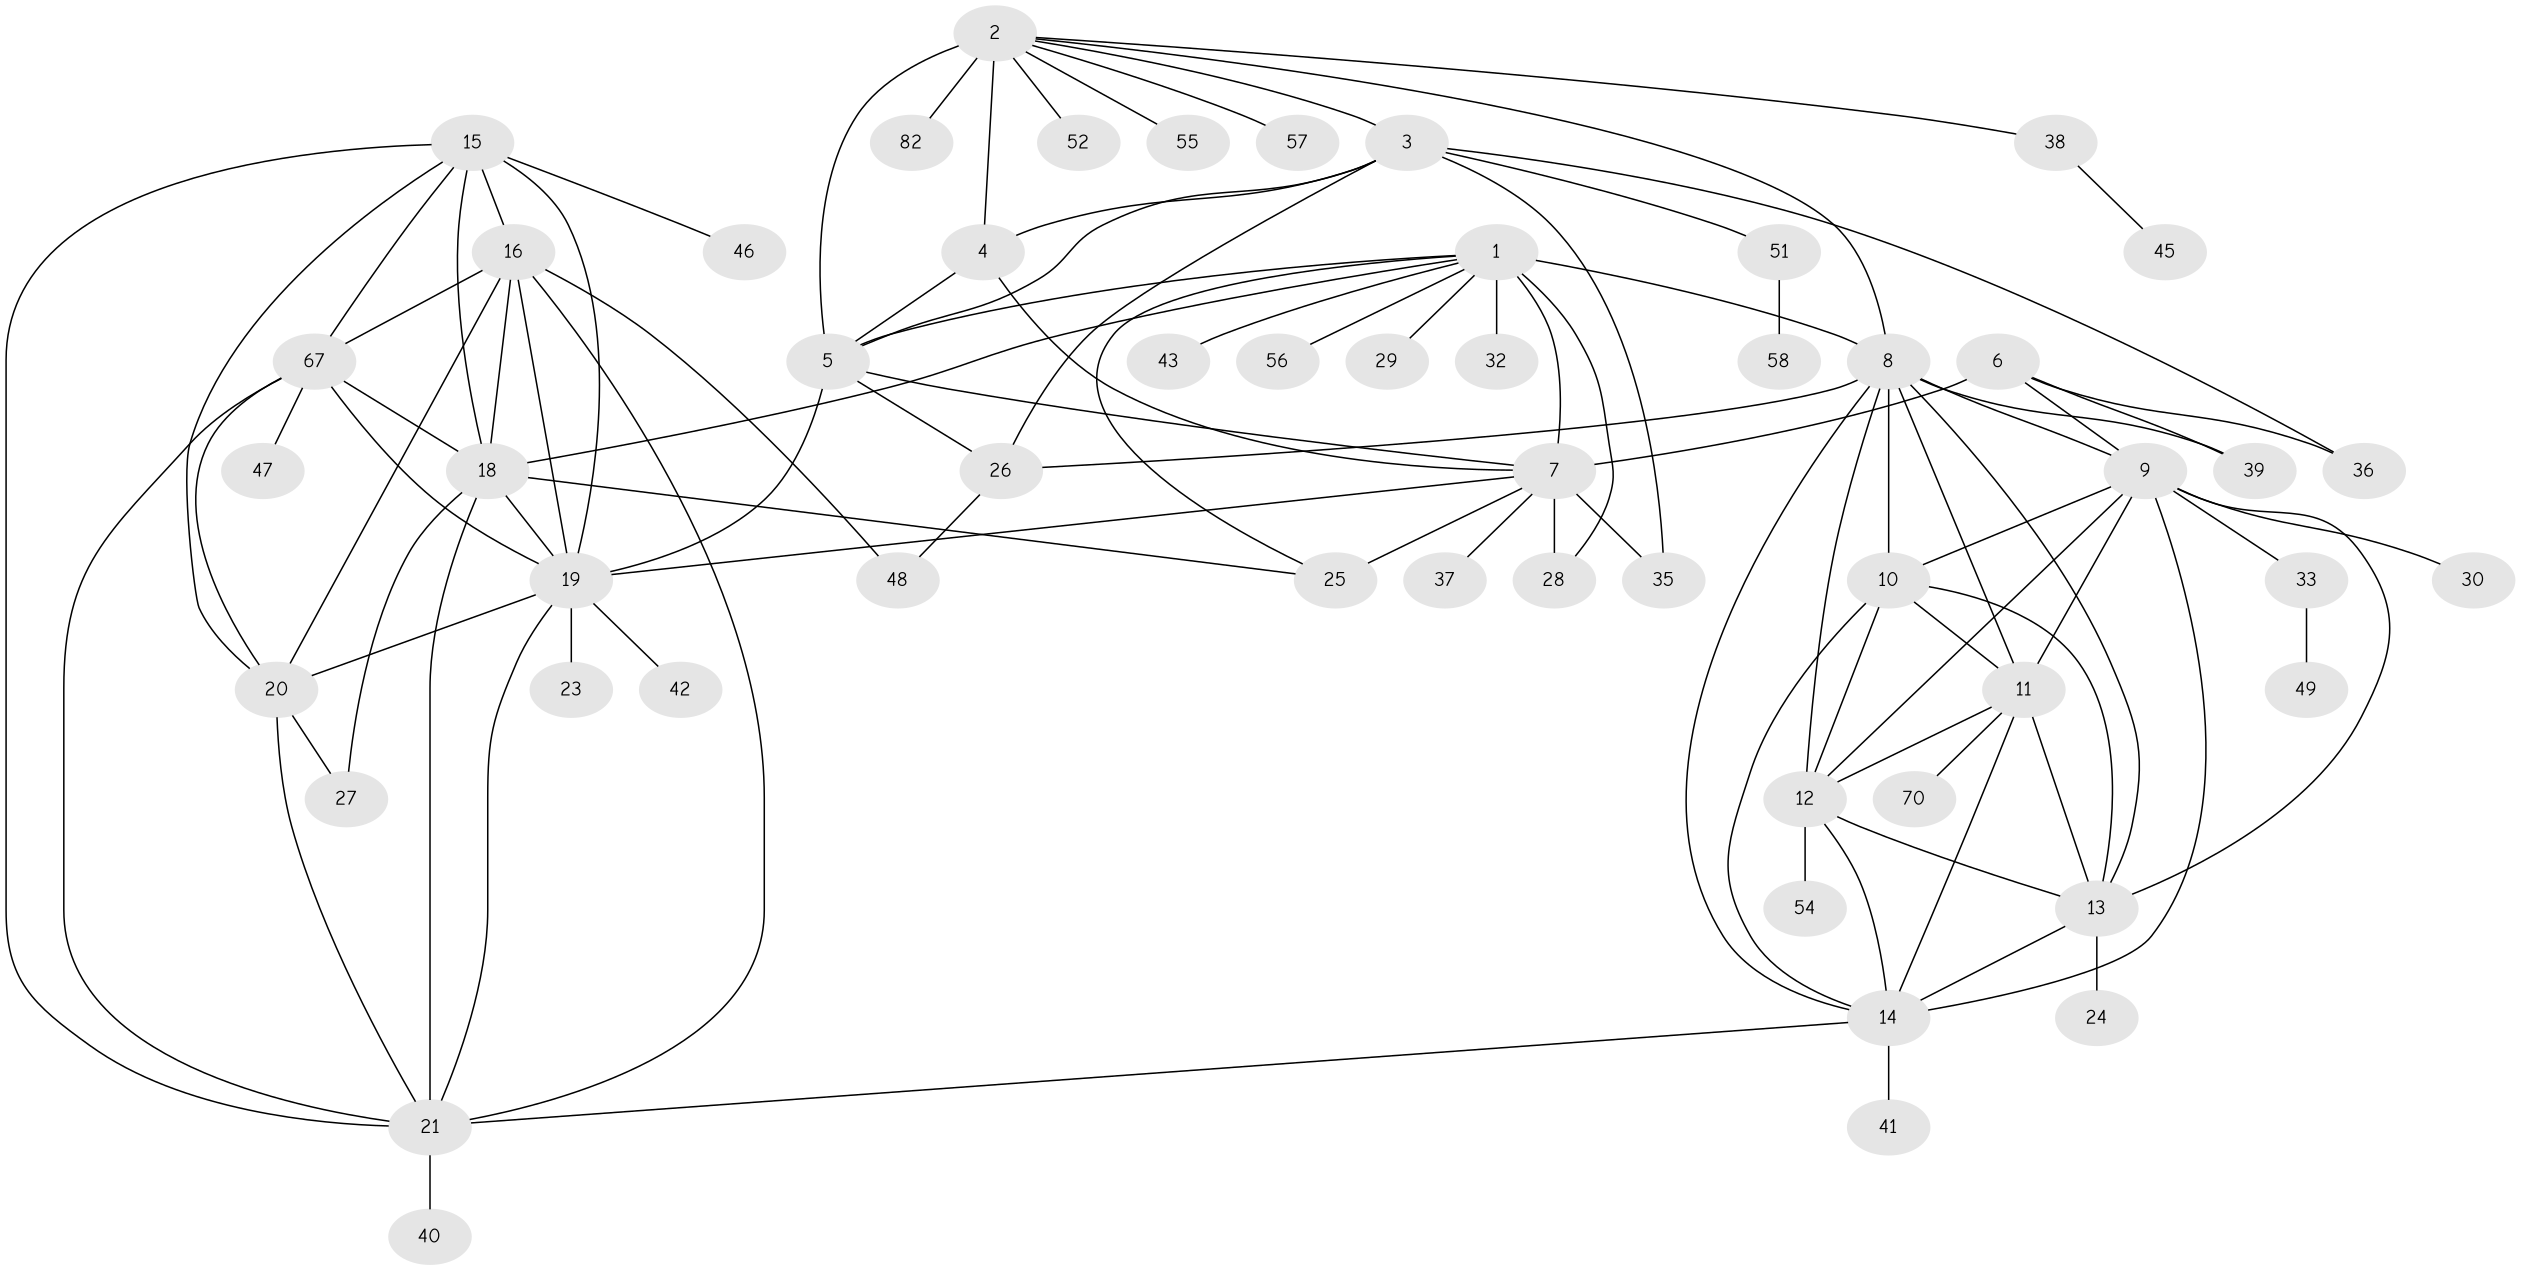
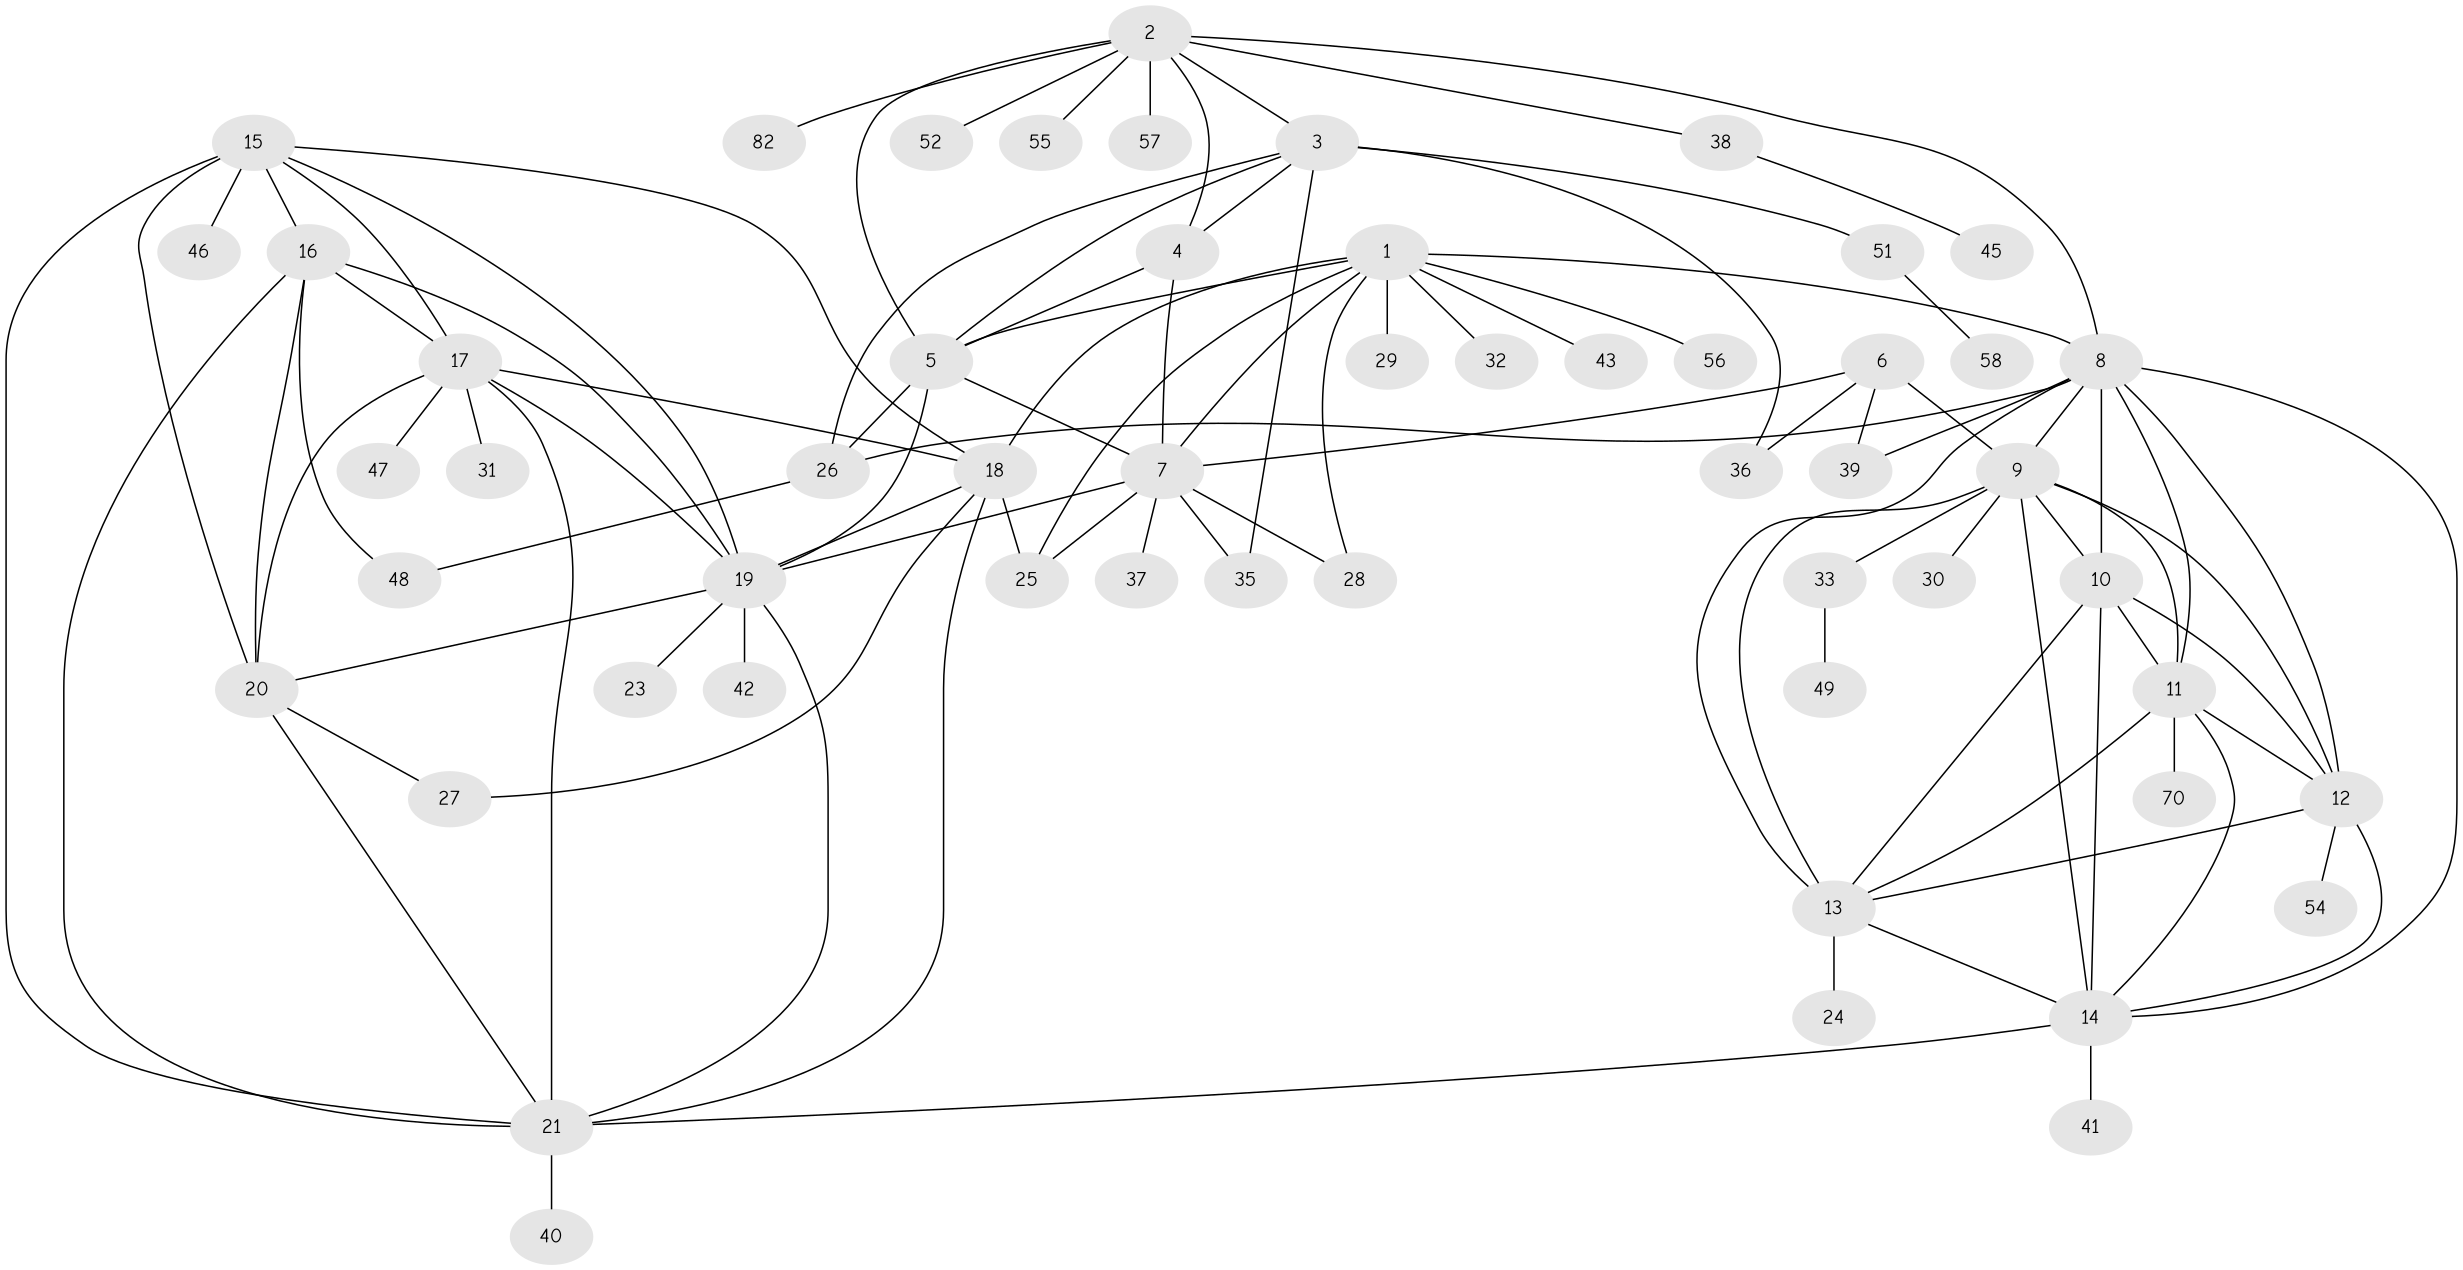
(315, 362) -> (460, 362)
(501, 362) -> none
none -> (488, 471)
